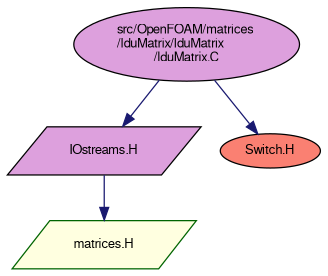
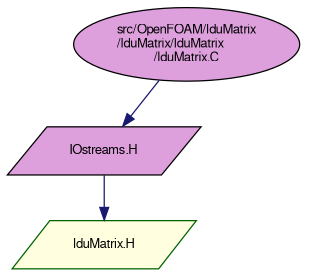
(187, 44) -> (187, 44)
(270, 151) -> none
(104, 245) -> (104, 245)
